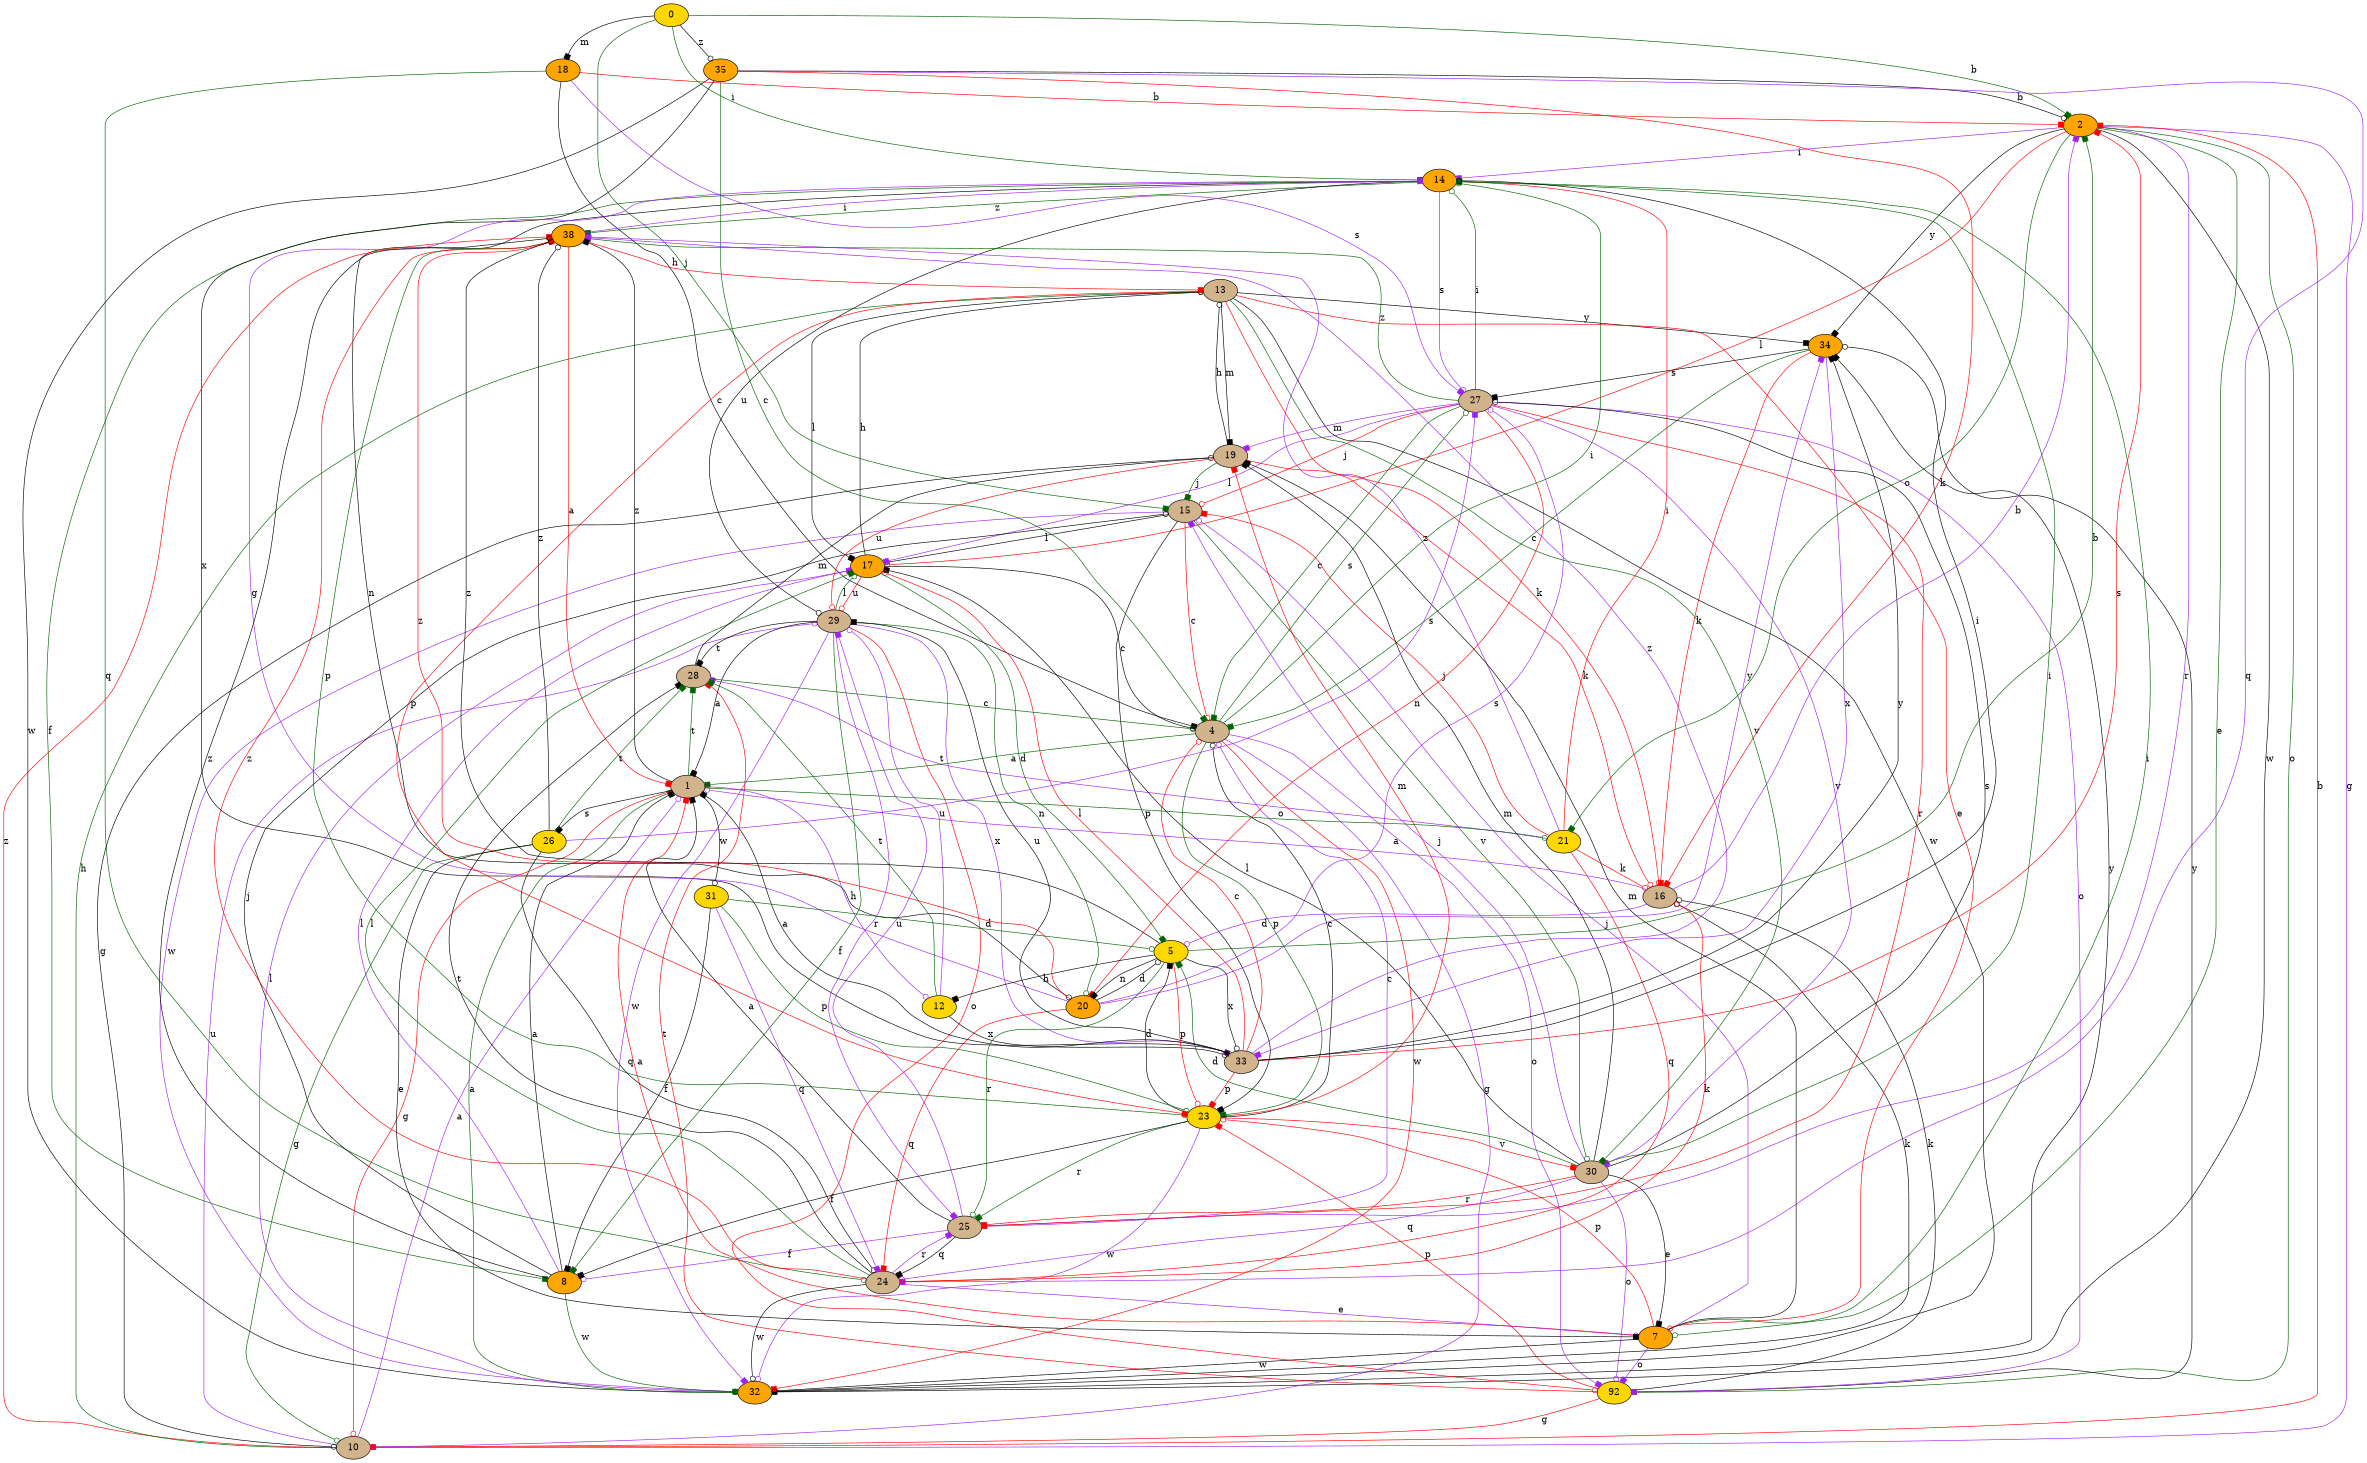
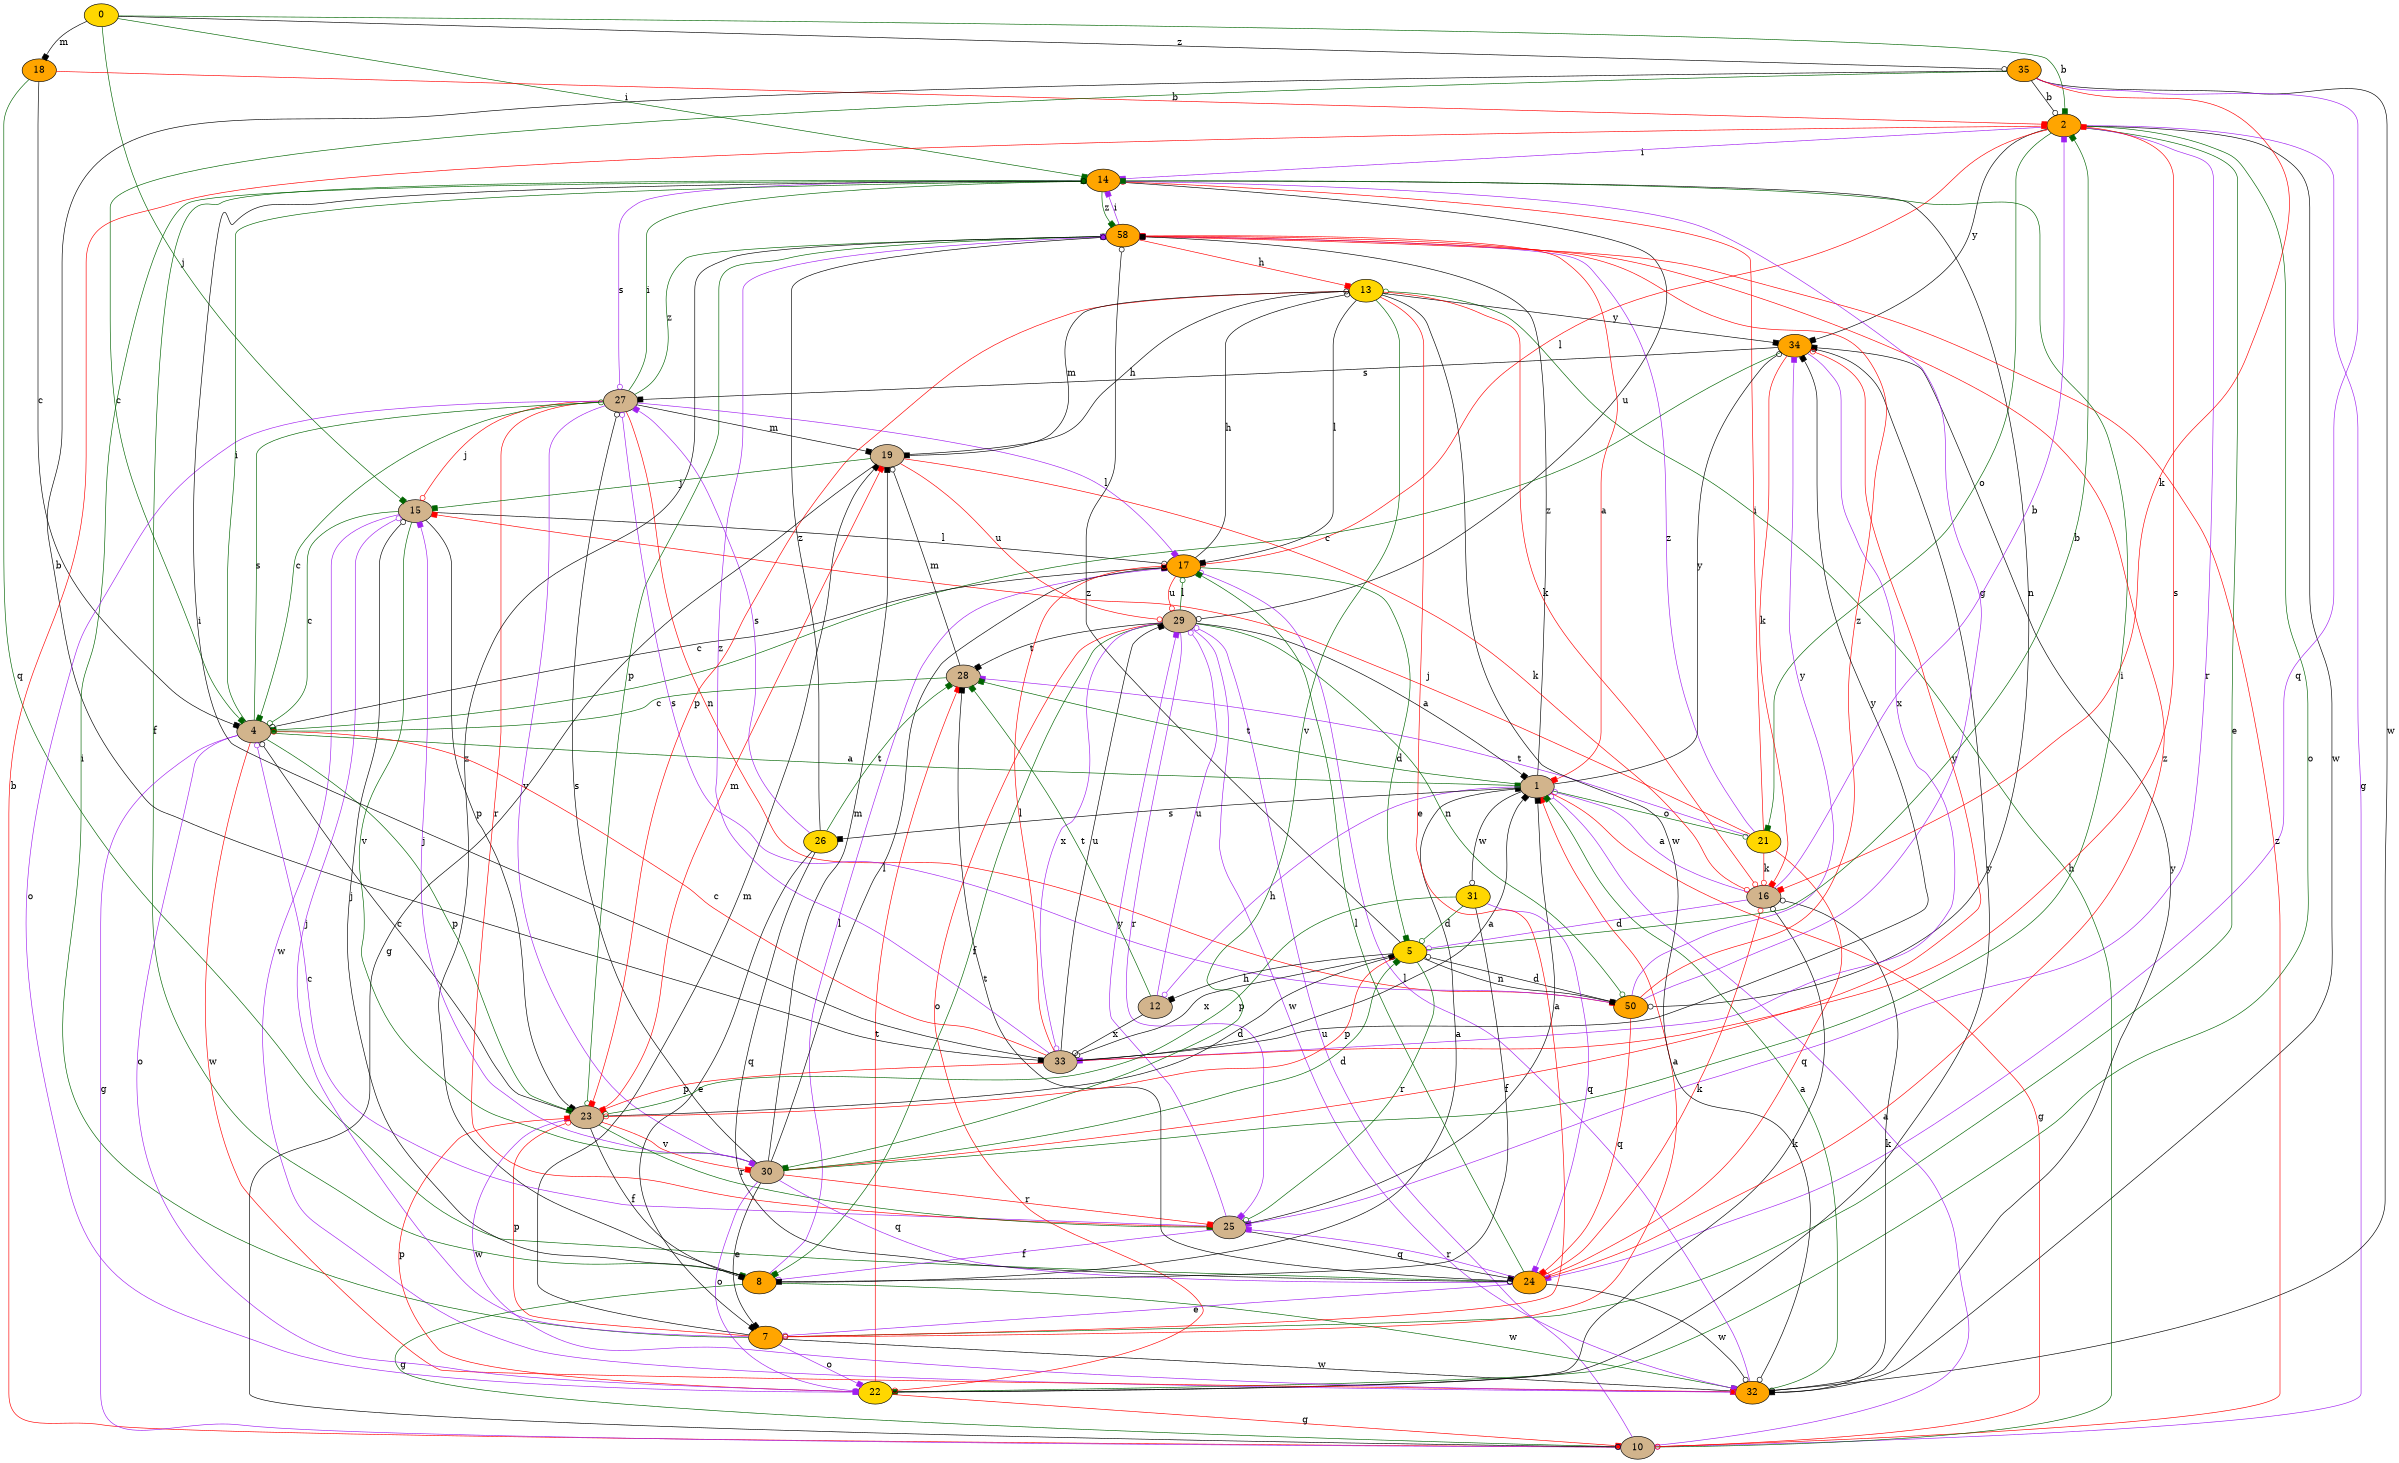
(1036, 211) -> none
(569, 236) -> (1123, 236)
(1220, 291) -> (1366, 291)
(1354, 420) -> (751, 428)
(204, 566) -> (59, 566)
none -> (1697, 611)
(1189, 620) -> (307, 592)
(899, 924) -> (1121, 924)
(939, 1007) -> (1155, 1007)
(1083, 1007) -> (1631, 1007)
none -> (1692, 1038)
(304, 1109) -> (820, 1417)
(1204, 1117) -> (586, 1117)
(883, 1282) -> (1530, 1282)
(1614, 1393) -> (875, 1393)
